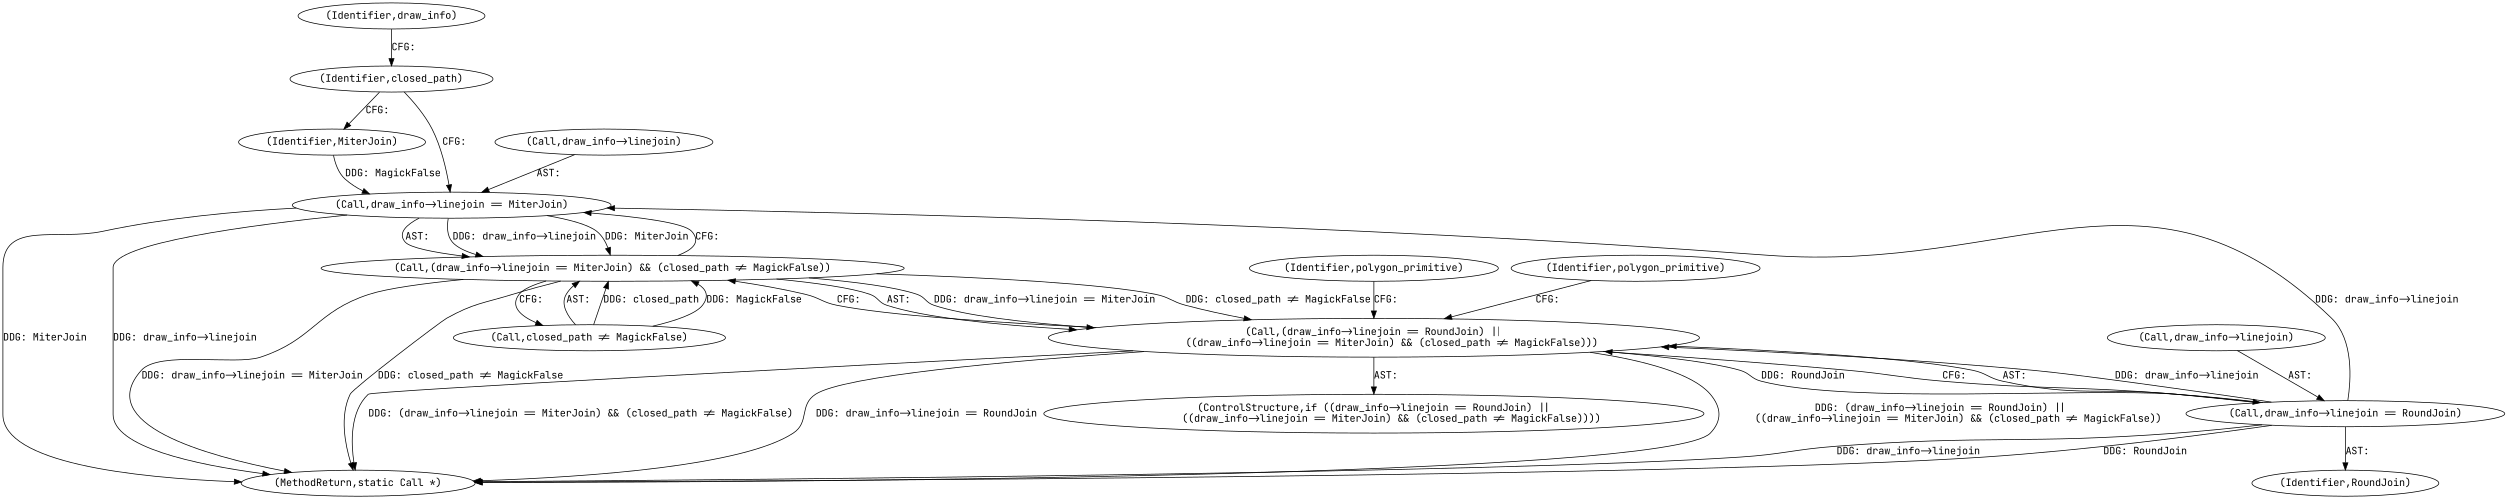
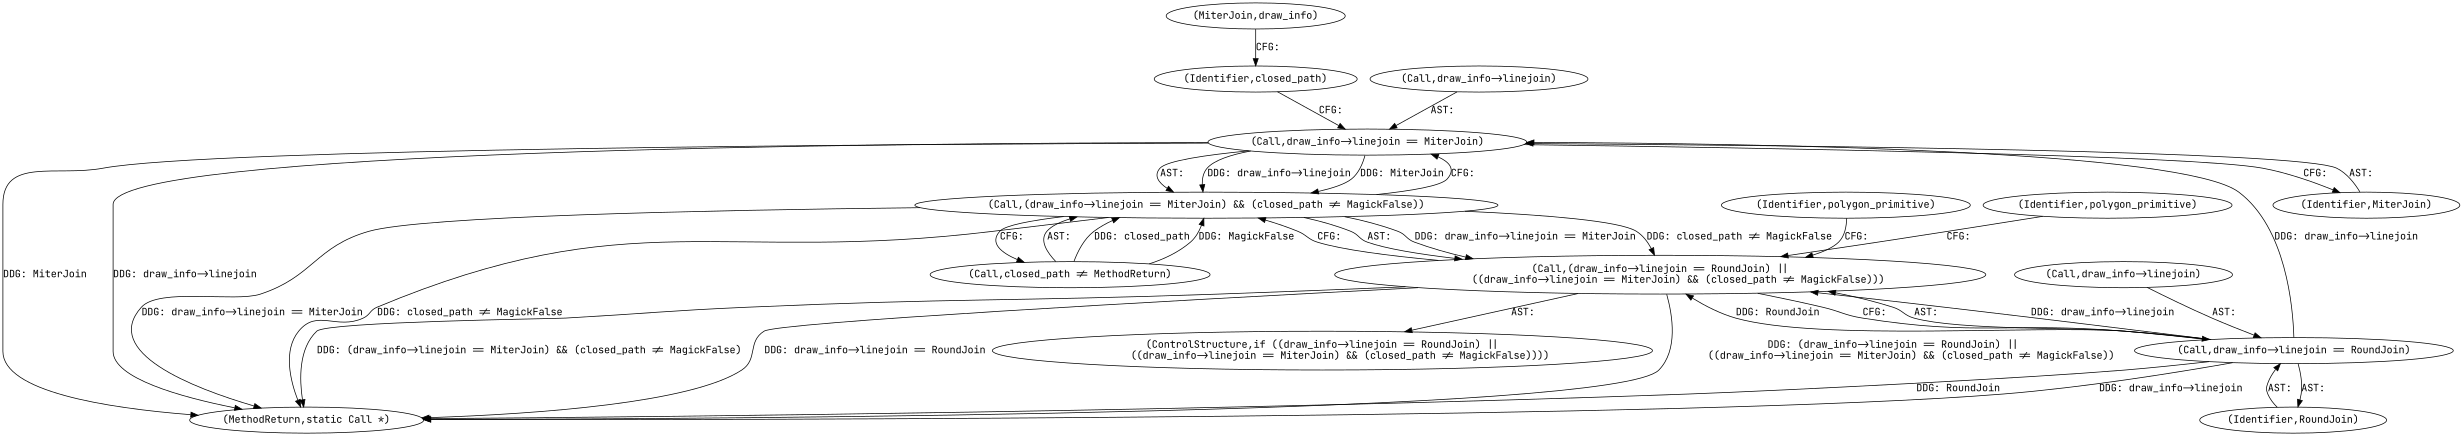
(392, 16) -> (1256, 16)
(364, 108) -> (2093, 157)
(393, 174) -> (2364, 174)
(589, 338) -> (1070, 275)
none -> (2267, 389)
